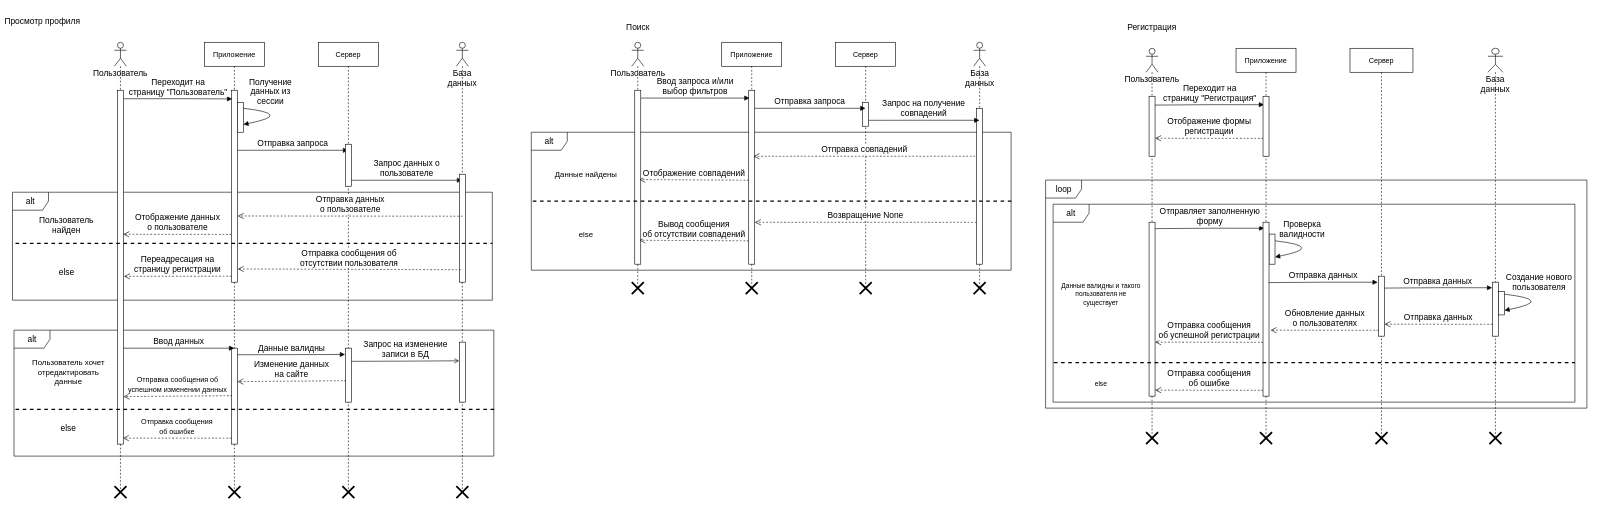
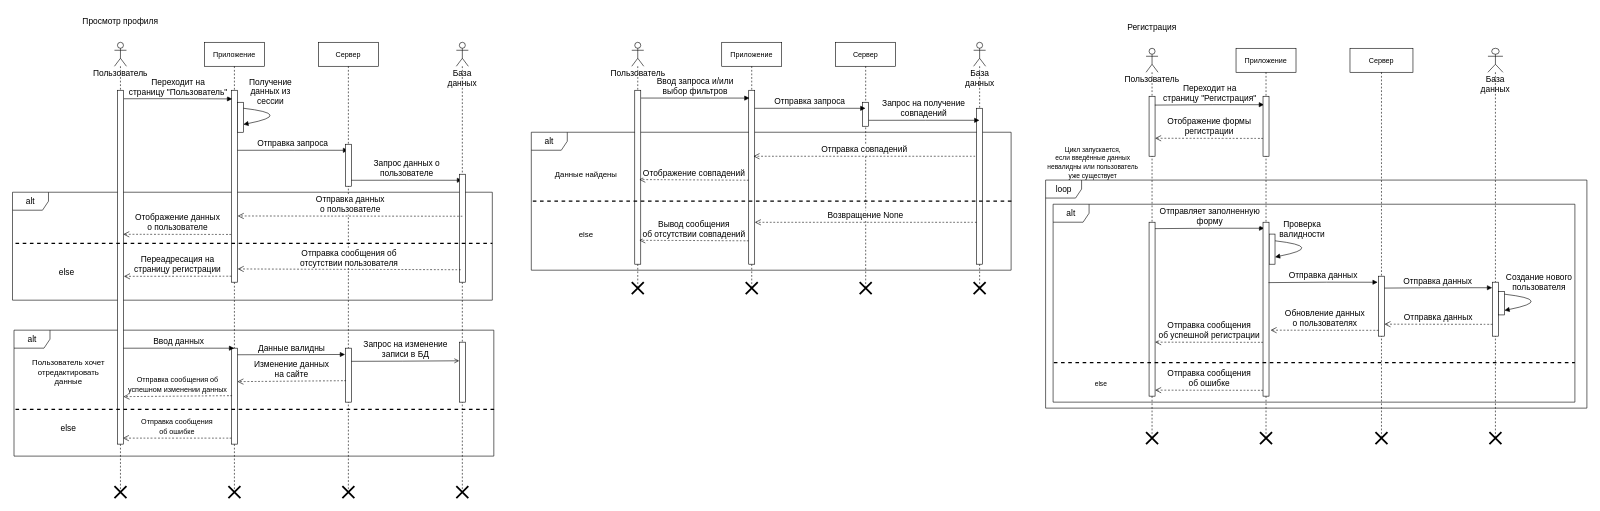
(42, 21) -> (120, 21)
(638, 27) -> none
none -> (1093, 162)
(66, 225) -> none
(1101, 294) -> none
